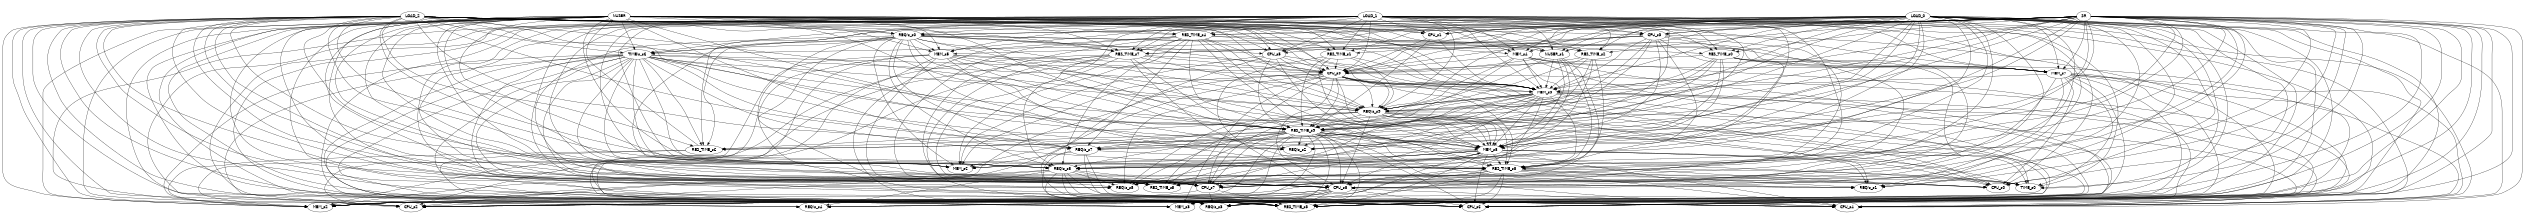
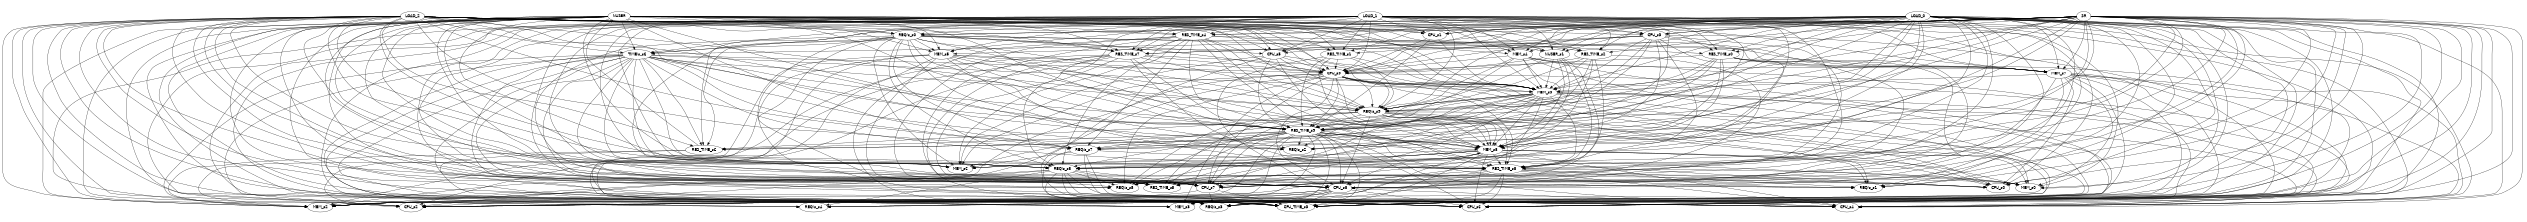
(1420, 177) -> (1692, 151)
(2028, 188) -> (2028, 188)
(1296, 207) -> (1296, 207)
